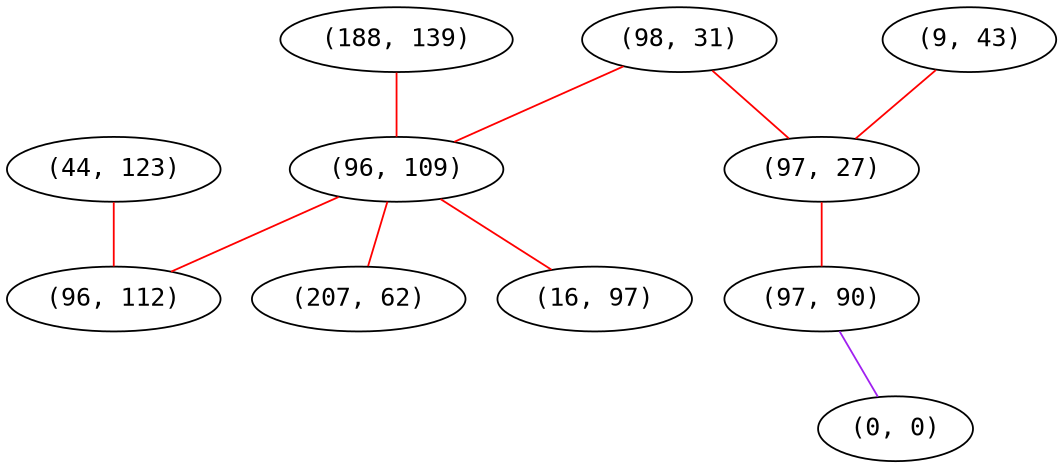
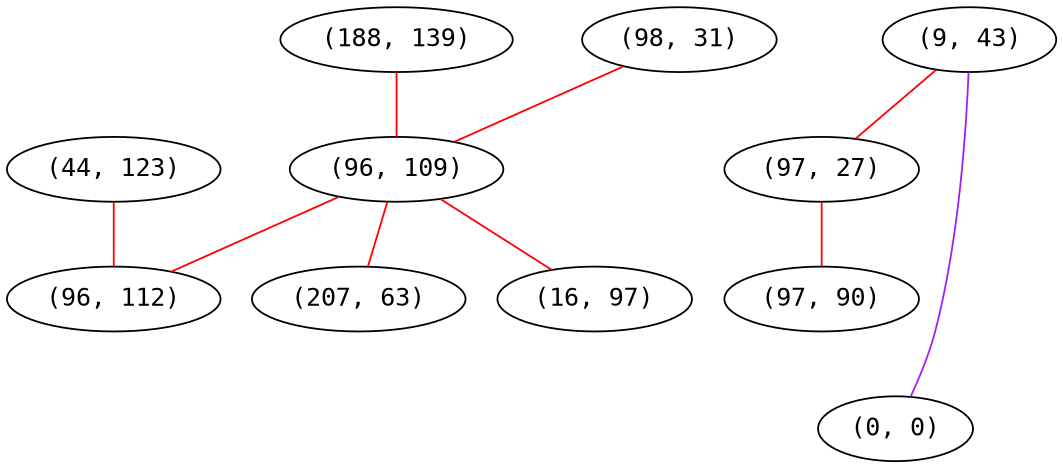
(751, 105) -> none
(359, 299) -> (359, 299)
(859, 364) -> (954, 237)
